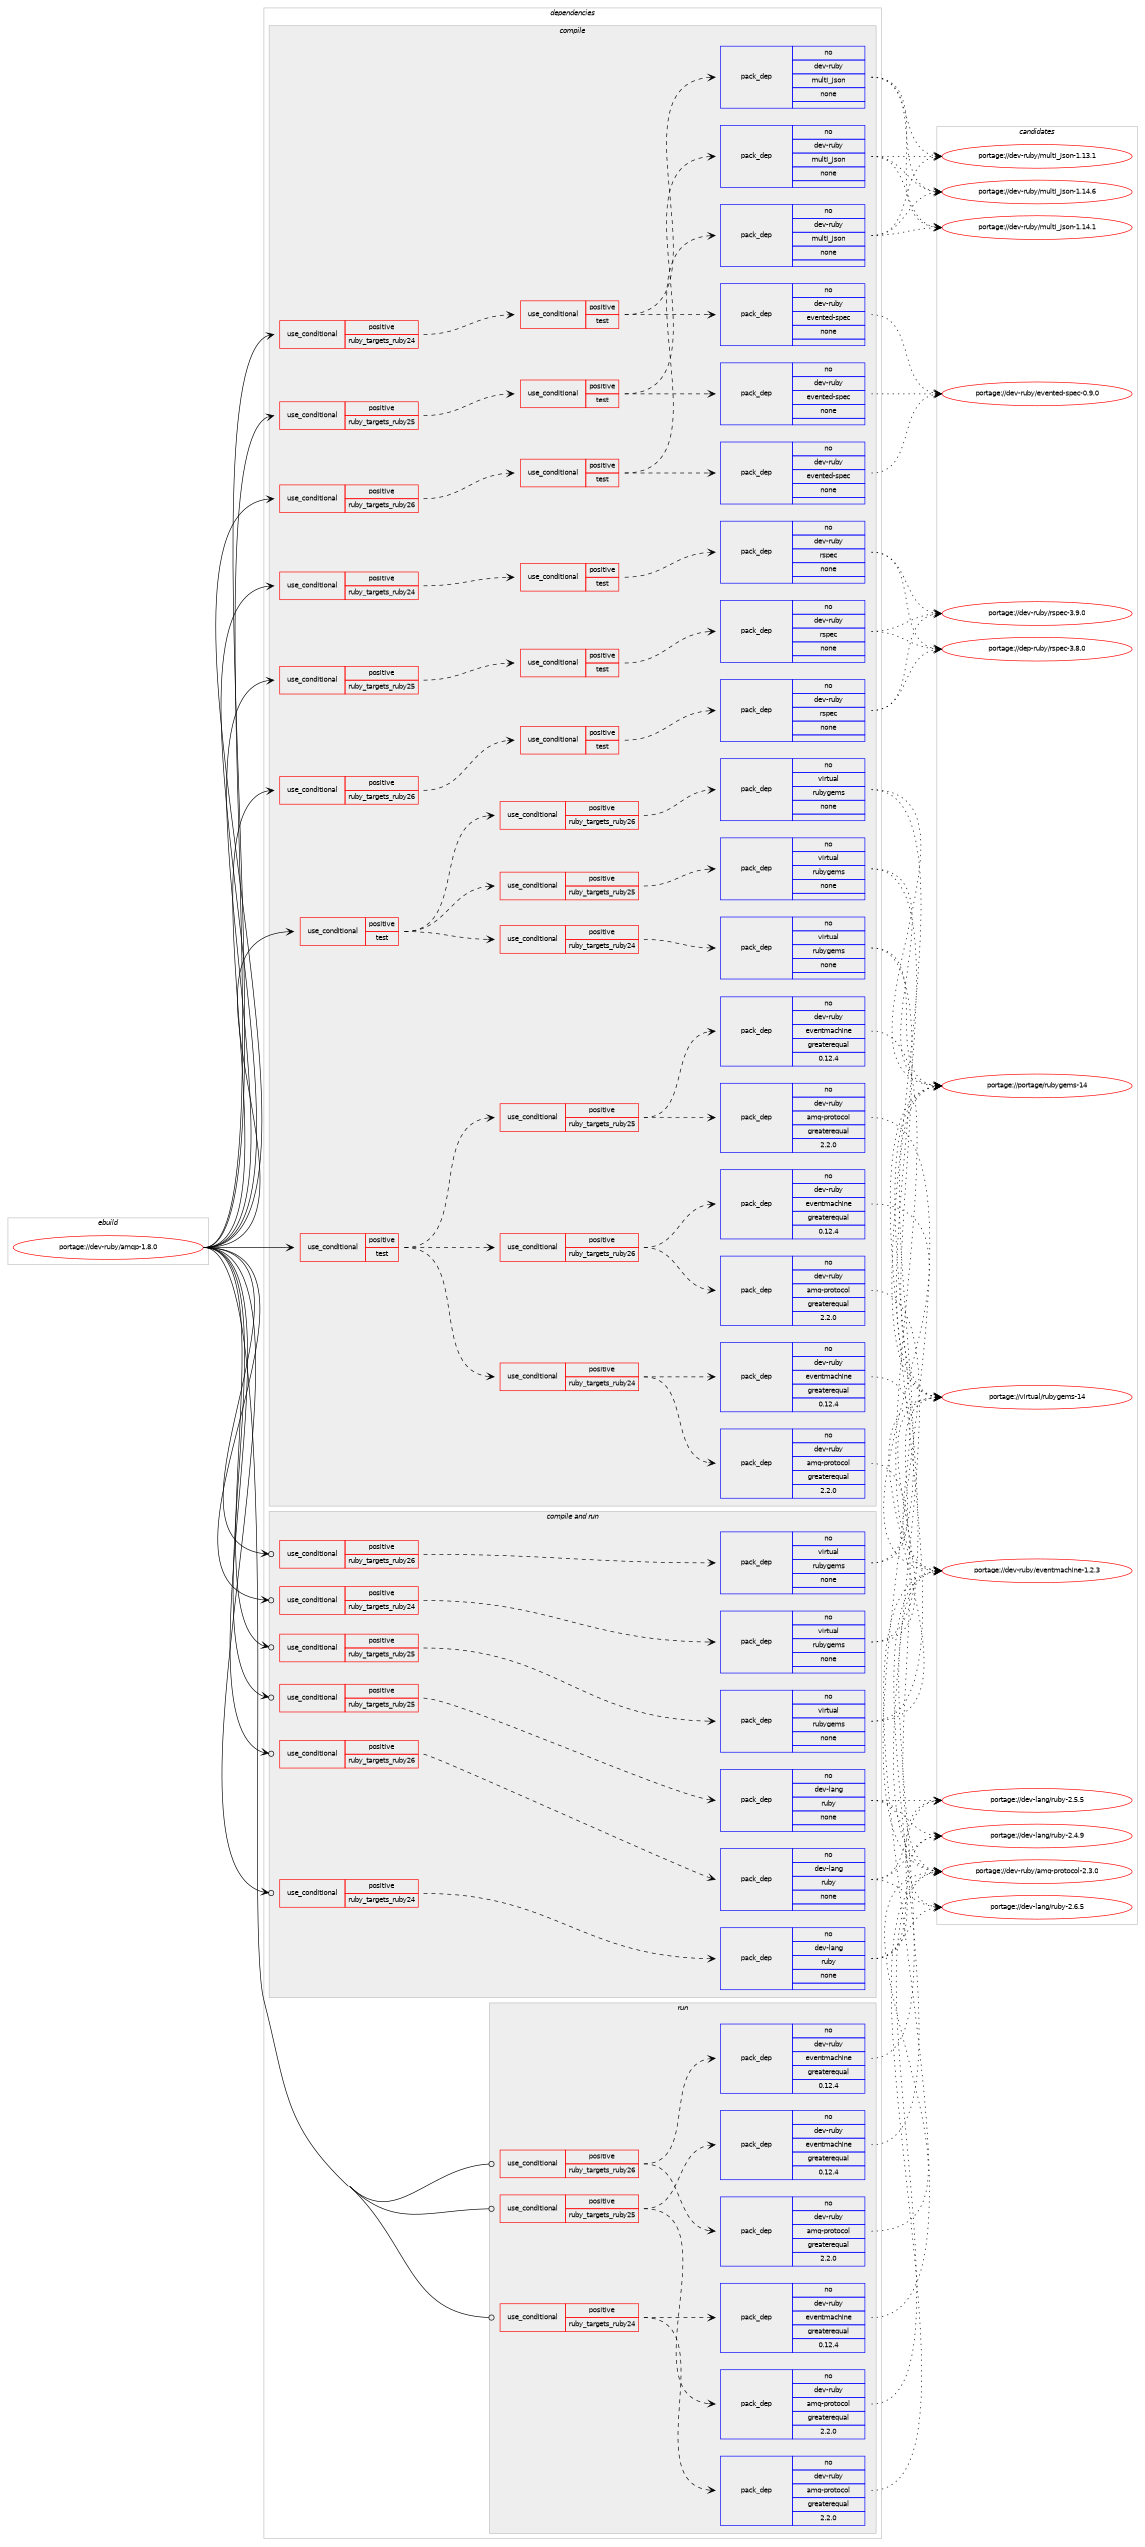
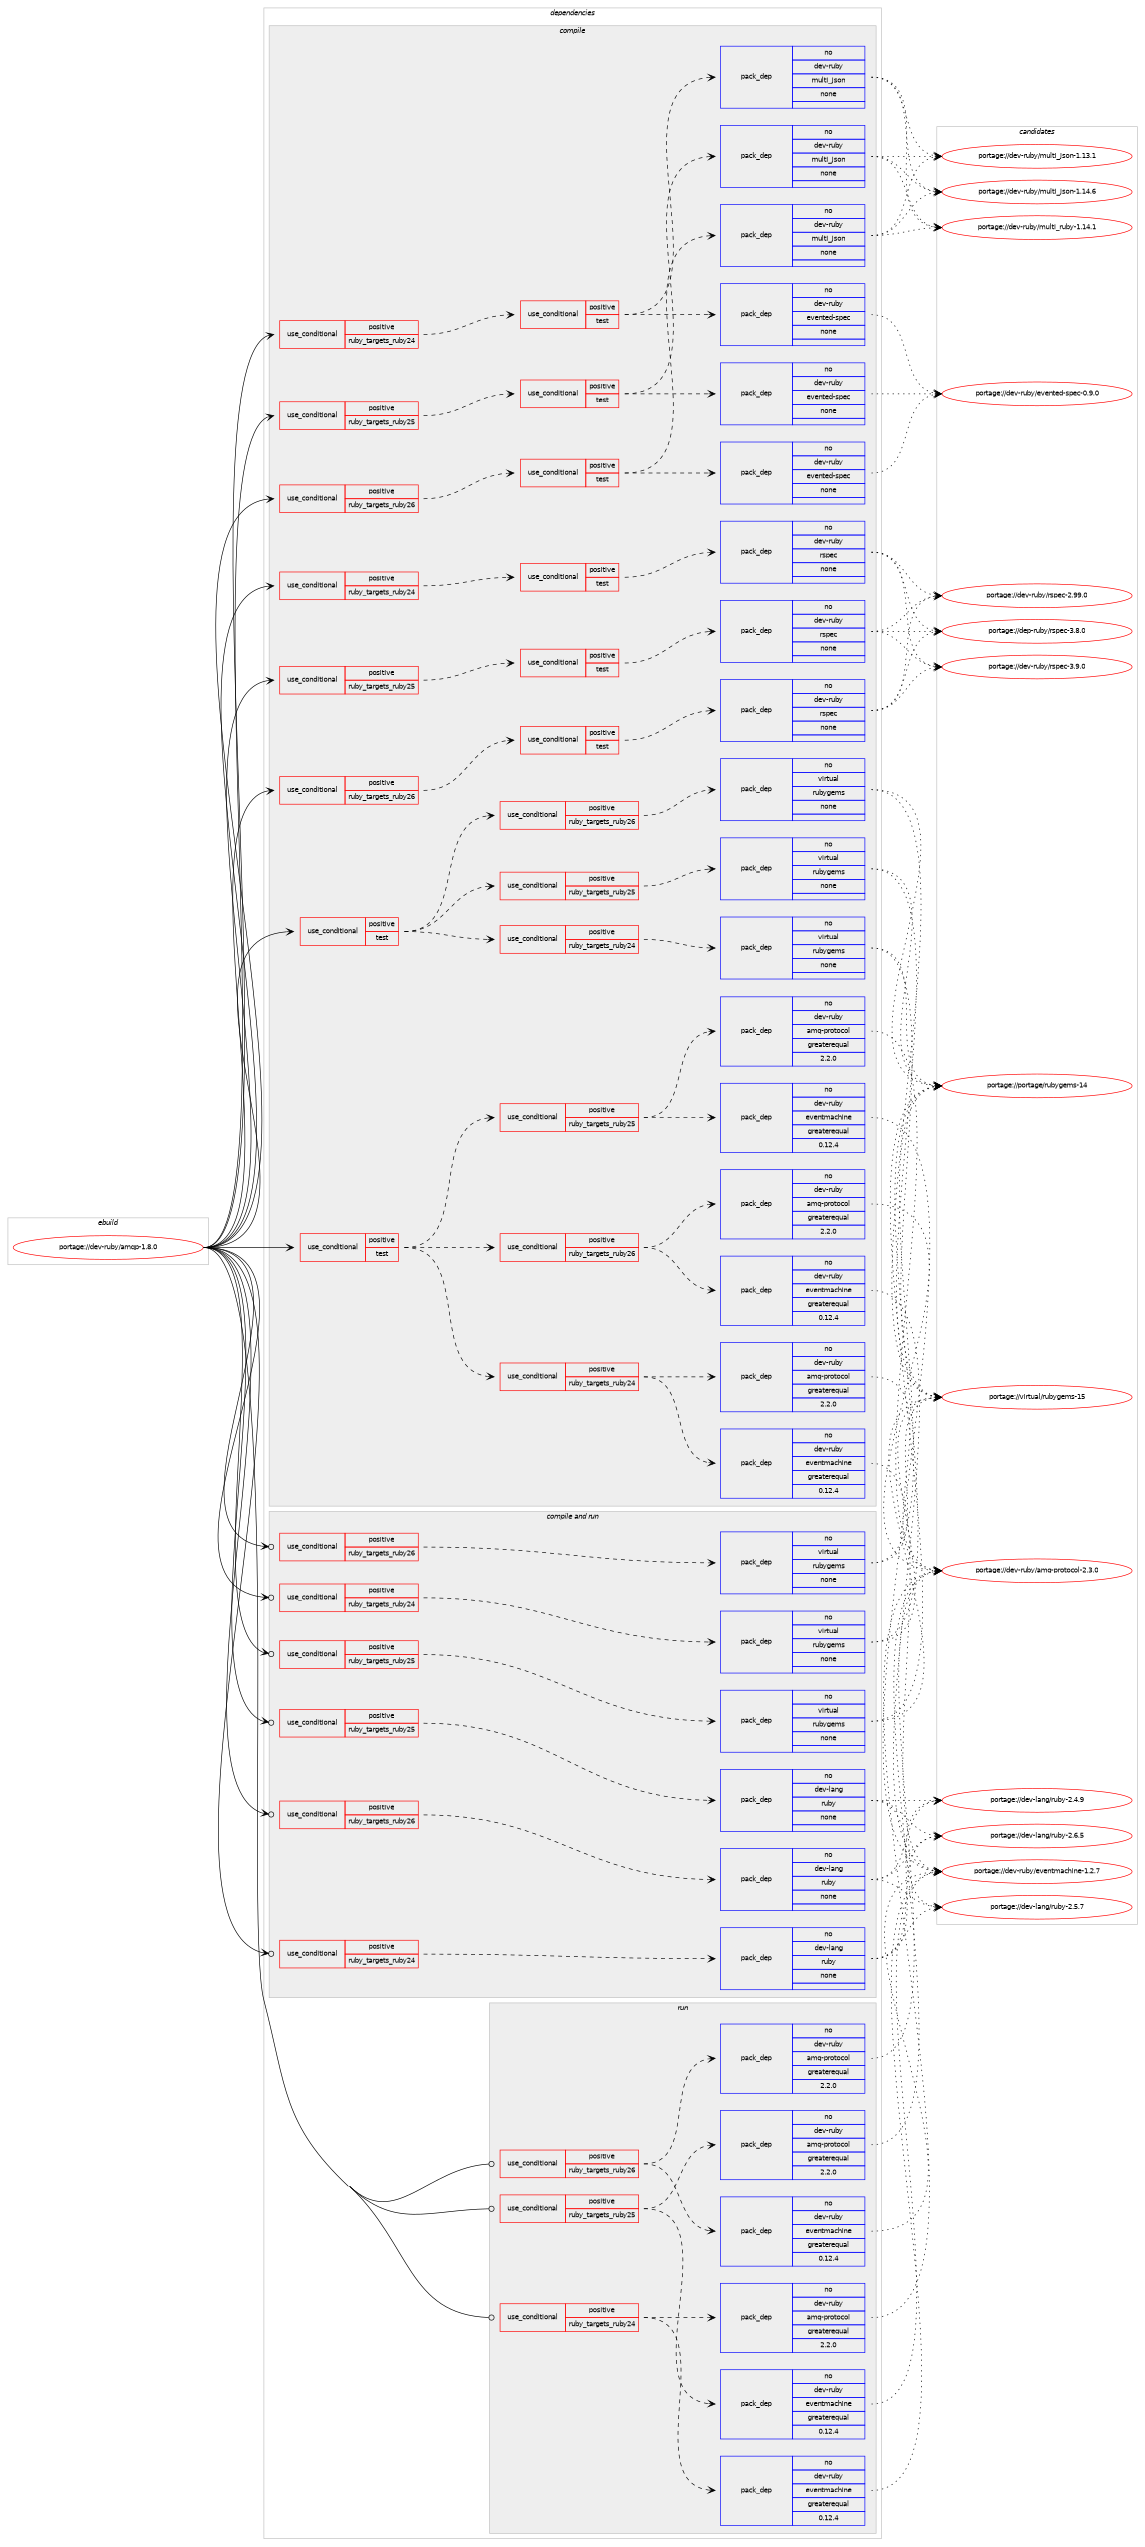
(1037, 228) -> (1037, 228)
none -> (1037, 596)
(1037, 1397) -> (1037, 1397)
(1037, 1571) -> (1037, 1872)
(1037, 1800) -> (1037, 1907)
